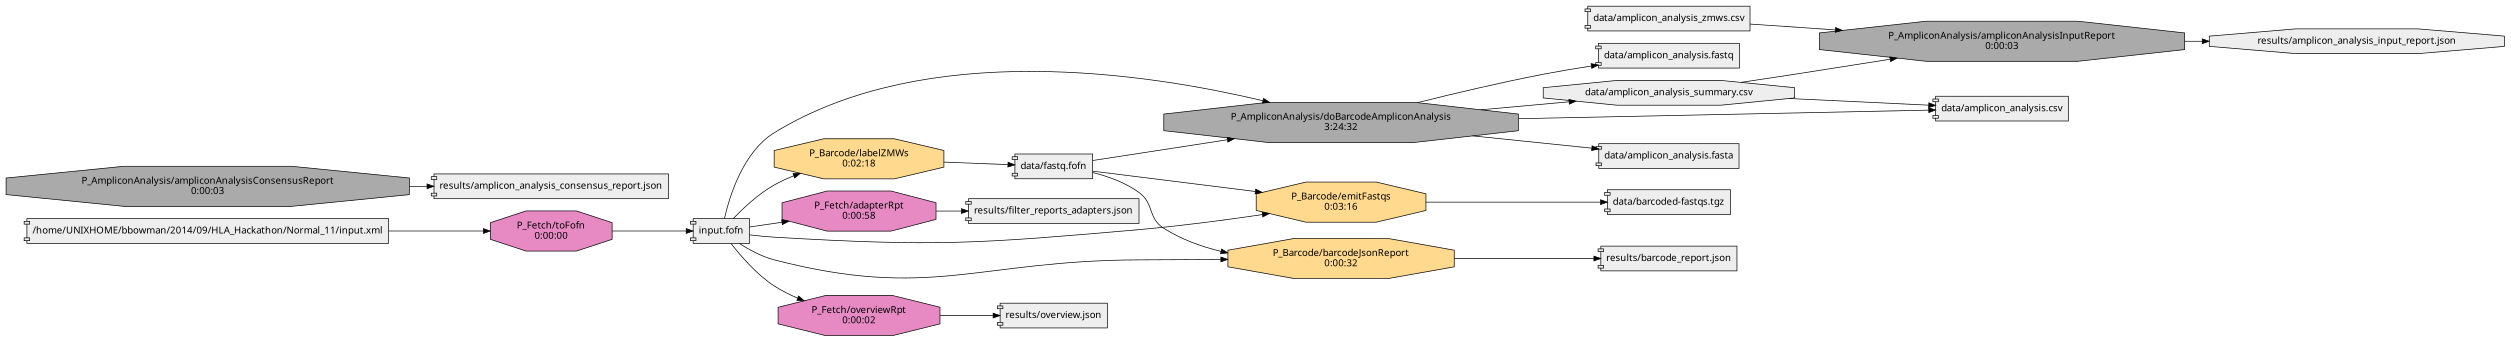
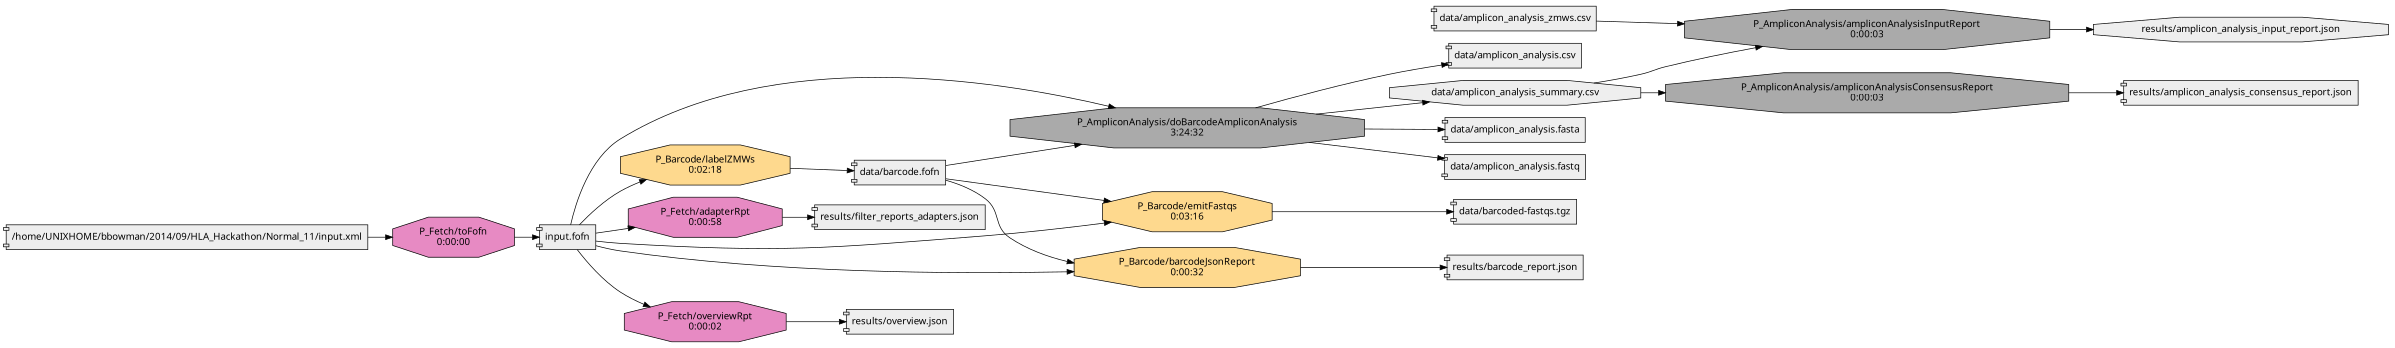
(1859, 102) -> (1650, 93)
(1054, 166) -> (900, 173)
